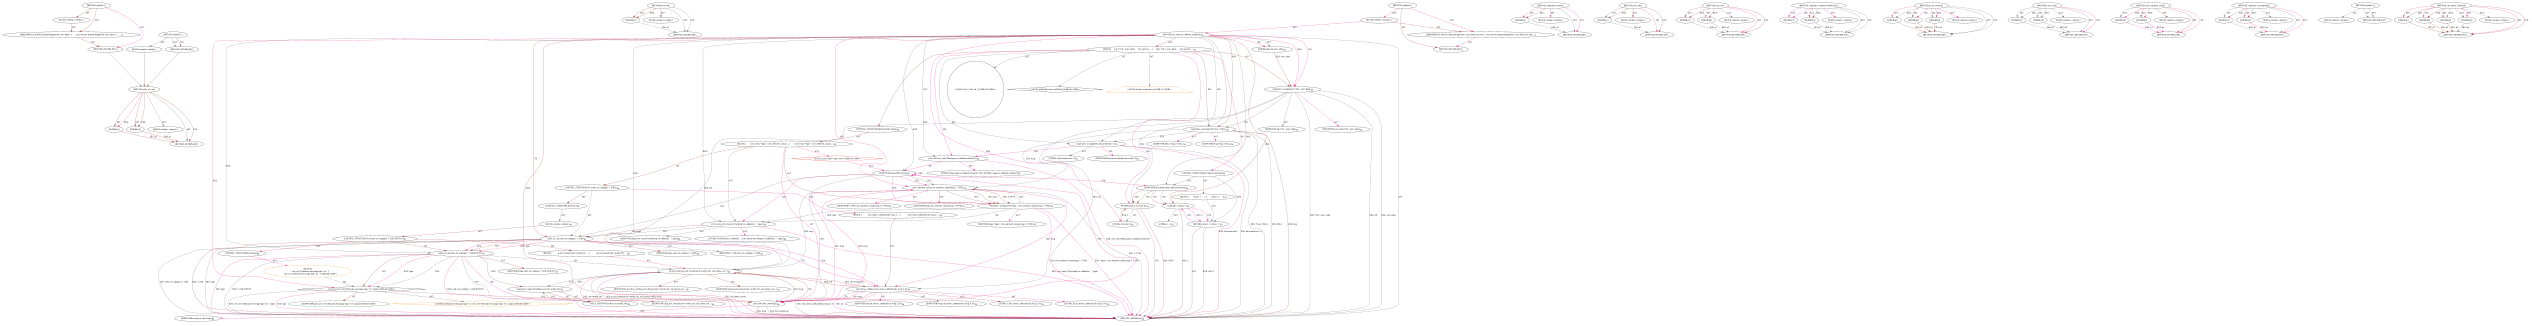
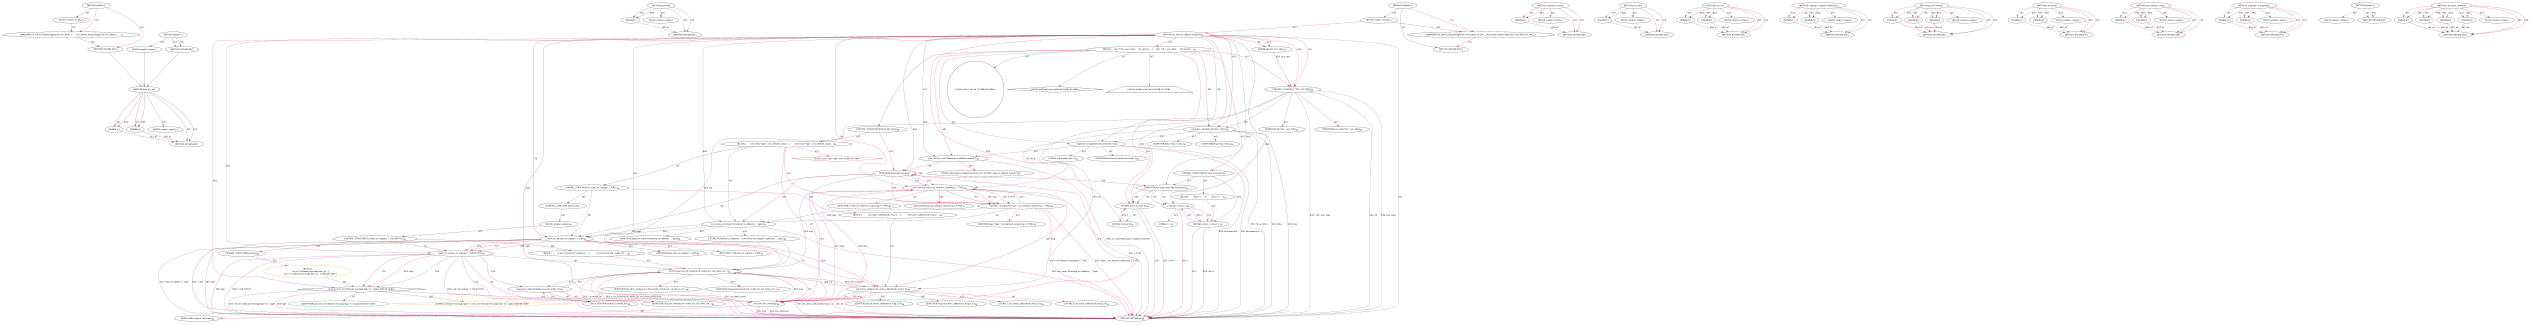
(1150, 89) -> (1150, 89)
(864, 166) -> (888, 150)
(533, 271) -> none
